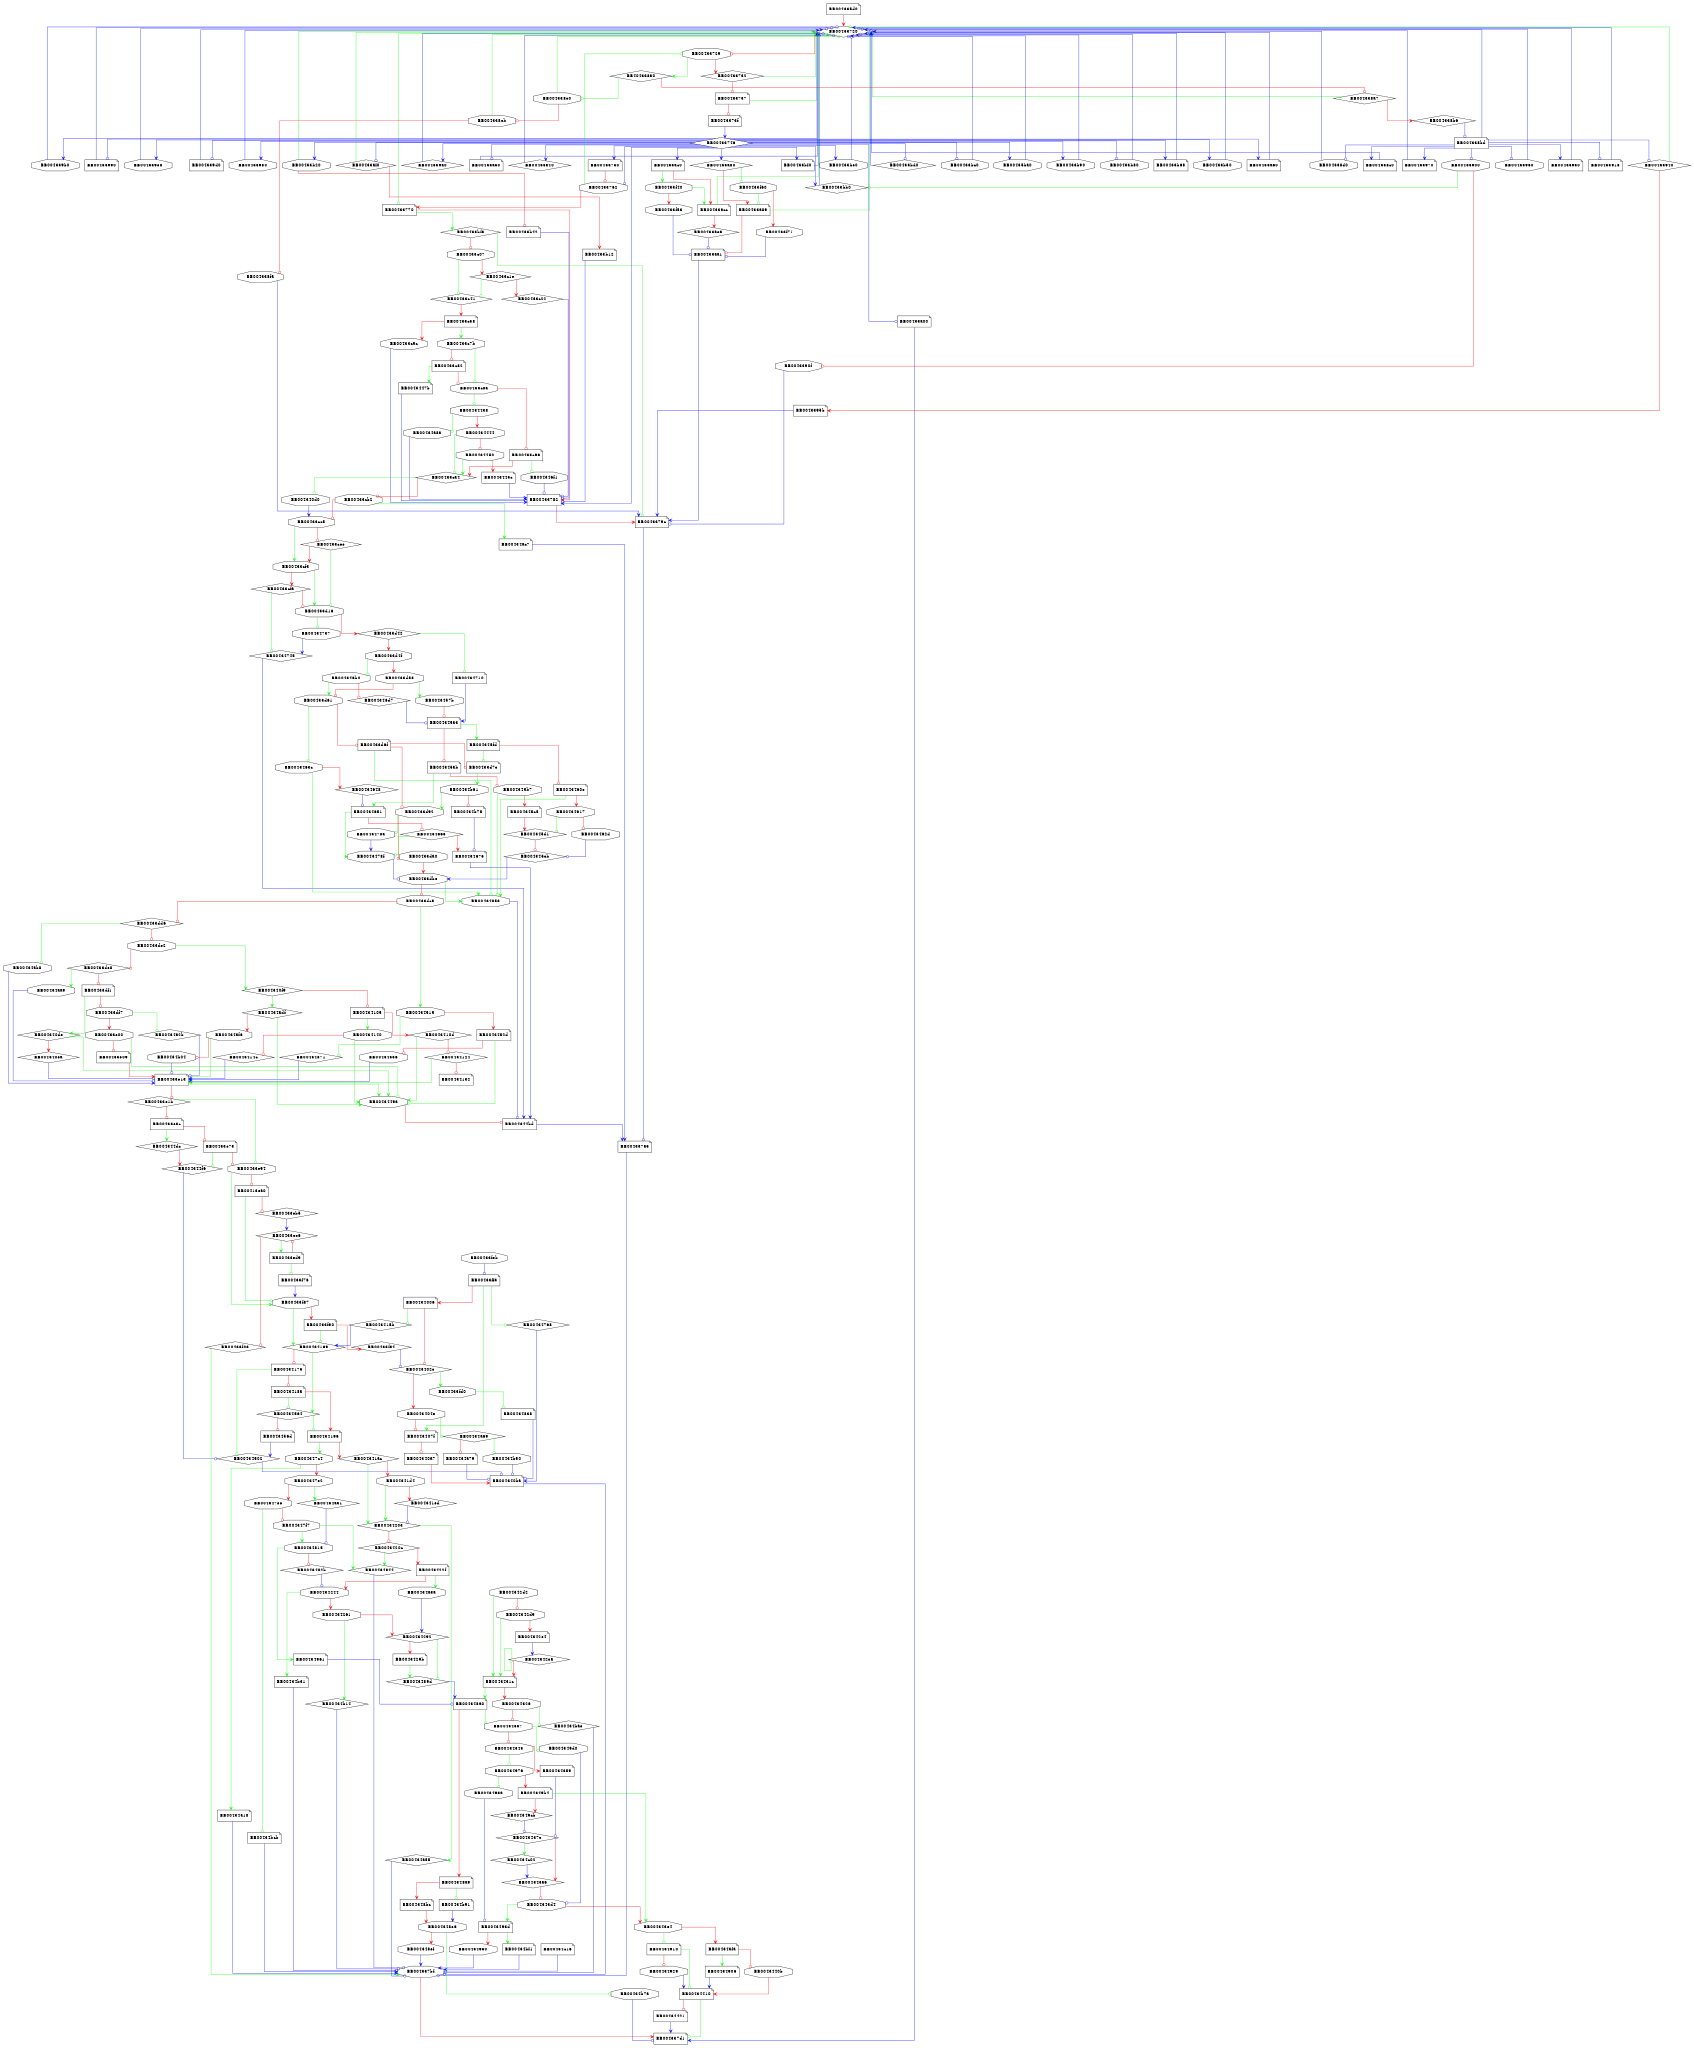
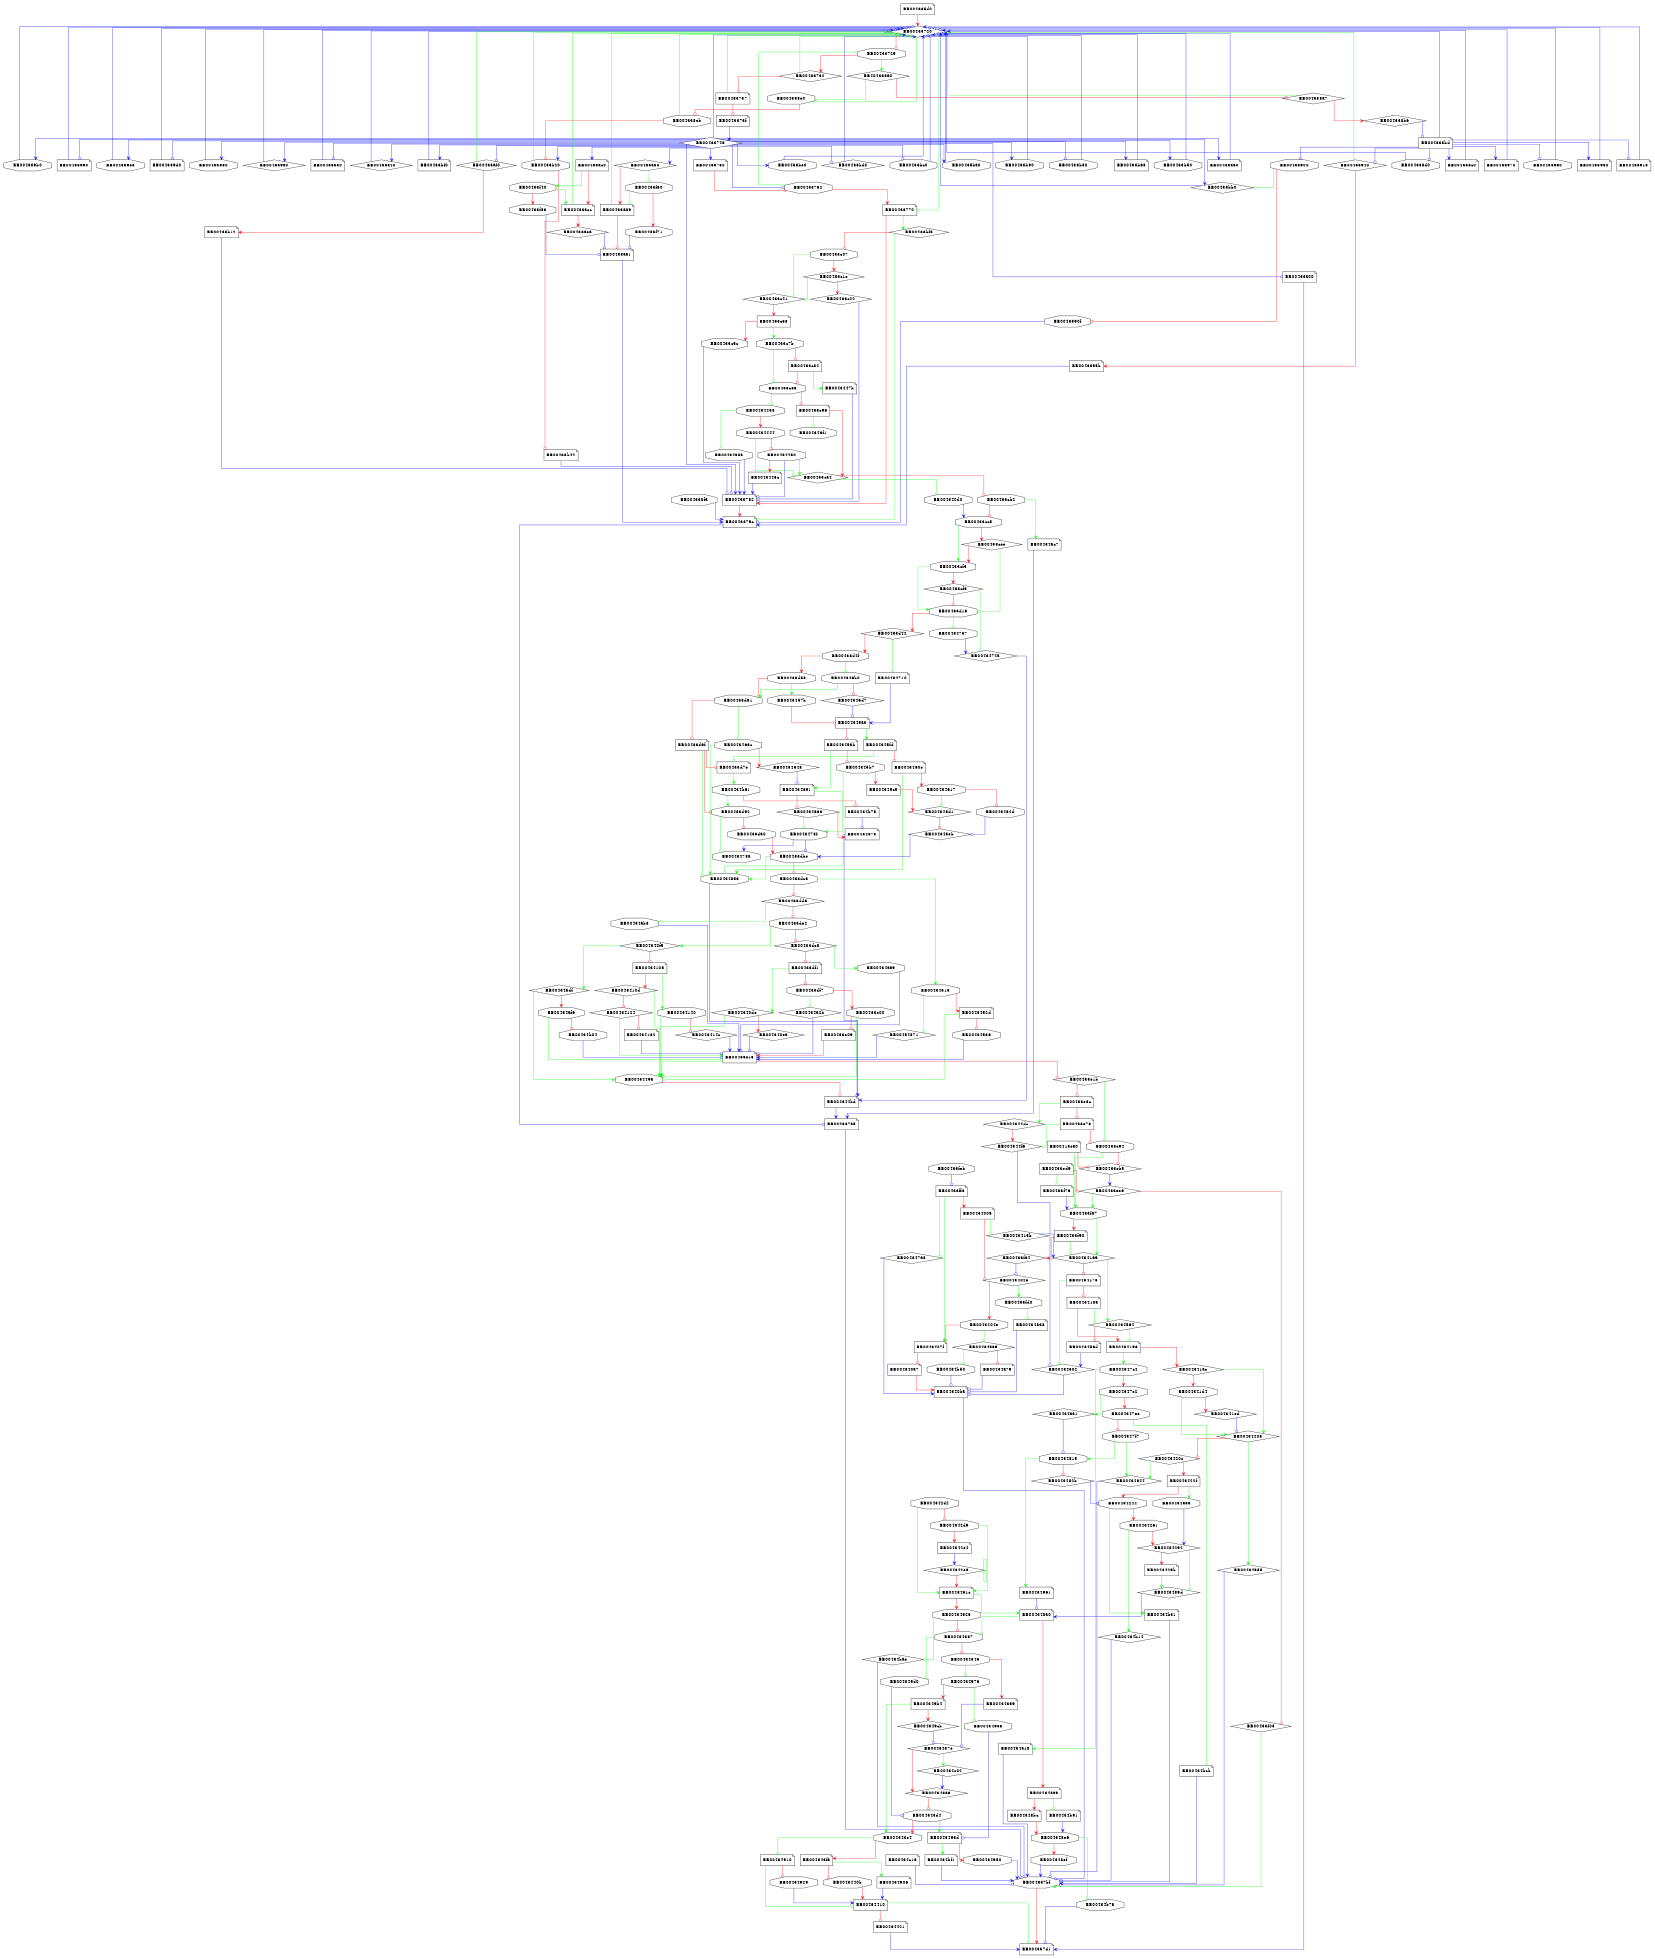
(307, 121) -> (586, 121)
(544, 487) -> (785, 491)
(318, 533) -> (982, 533)
(371, 844) -> (770, 846)
none -> (674, 1054)
(252, 1179) -> (1118, 1157)
(281, 1245) -> (1093, 1199)
